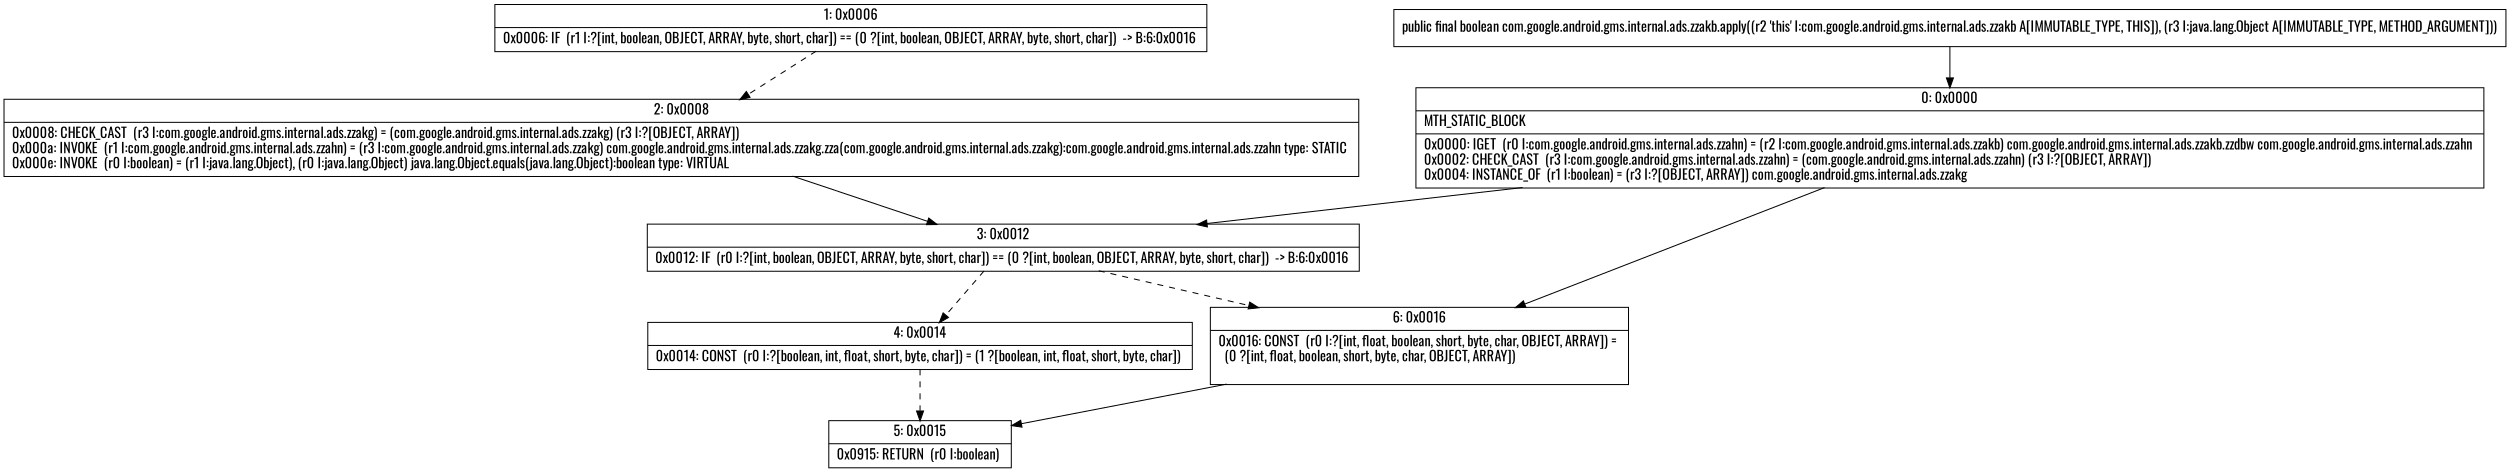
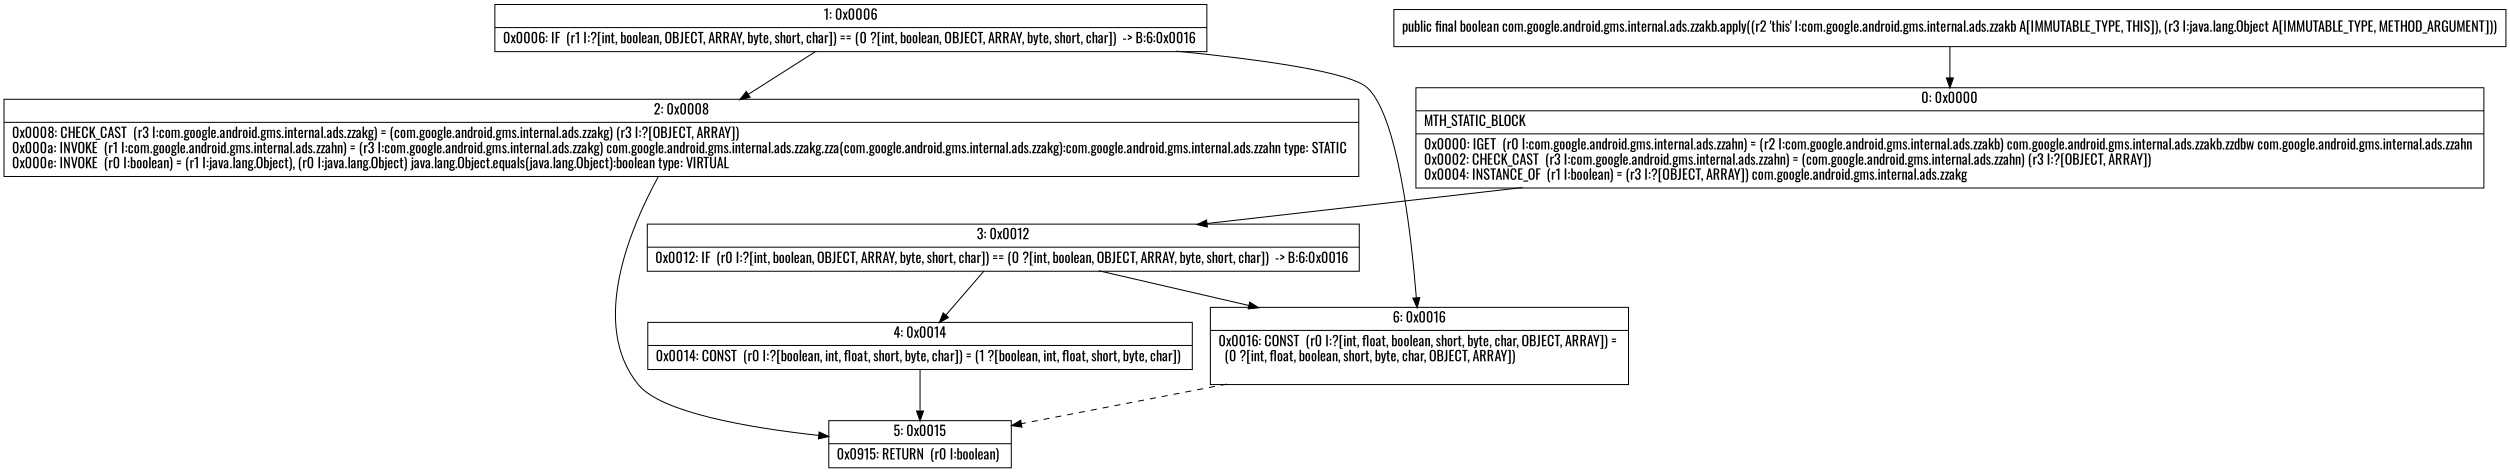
(782, 73) -> (782, 73)
(860, 199) -> (630, 371)
(1675, 246) -> (1374, 97)
(1174, 288) -> (1174, 288)
(965, 293) -> (965, 293)
(920, 390) -> (920, 390)
(1124, 404) -> (1124, 404)
